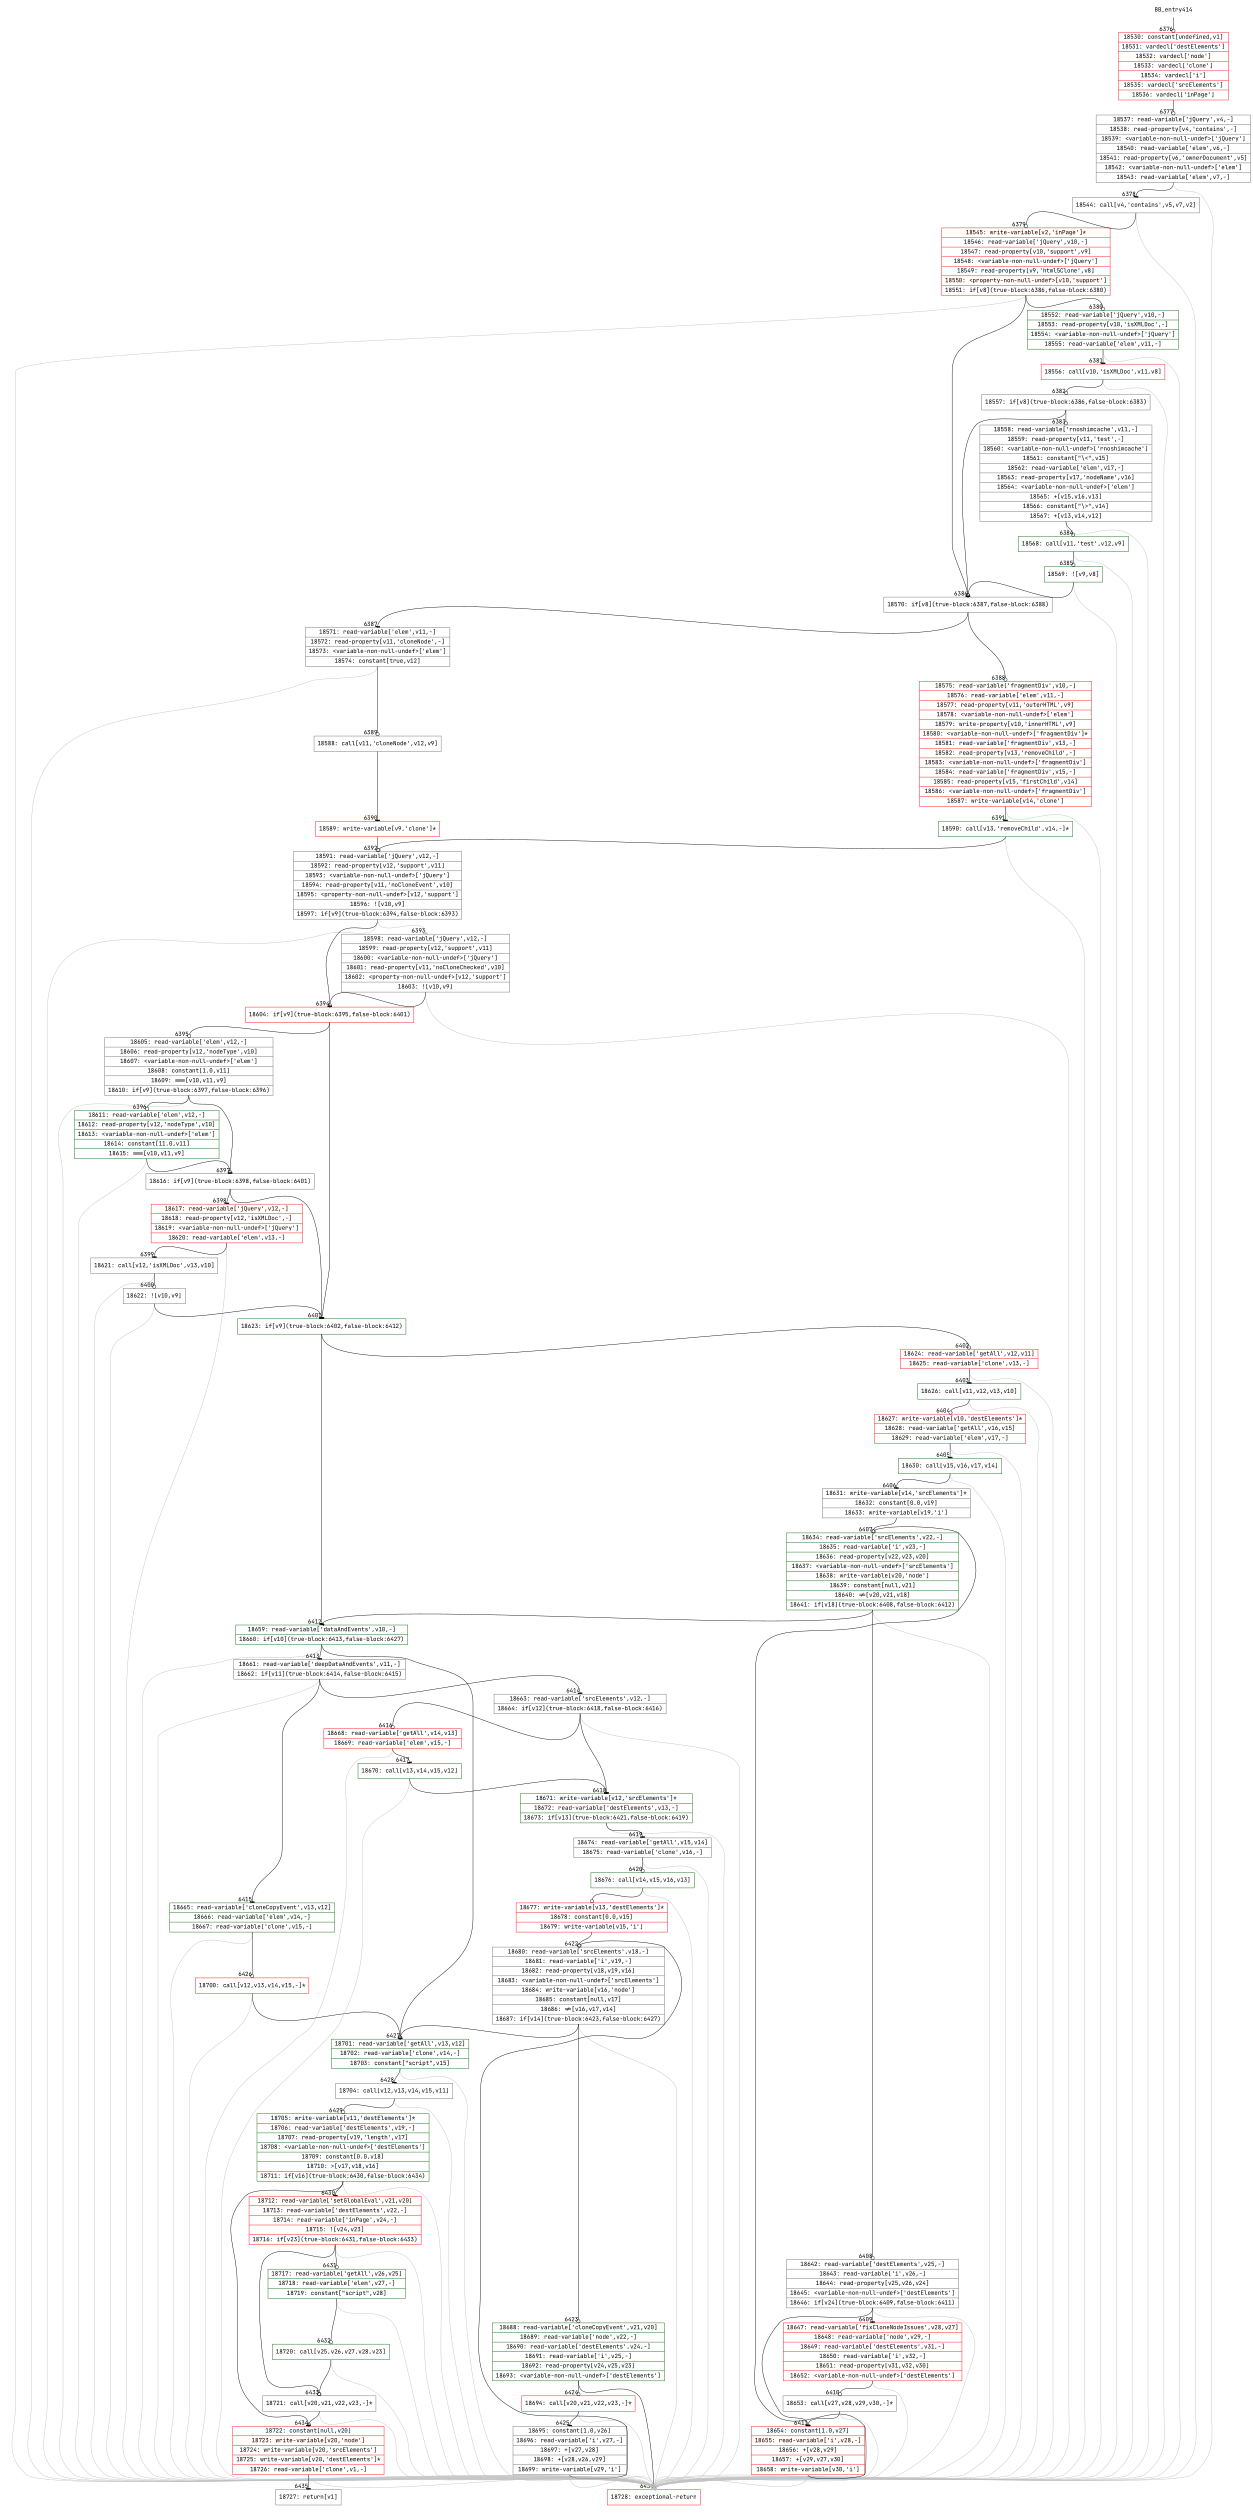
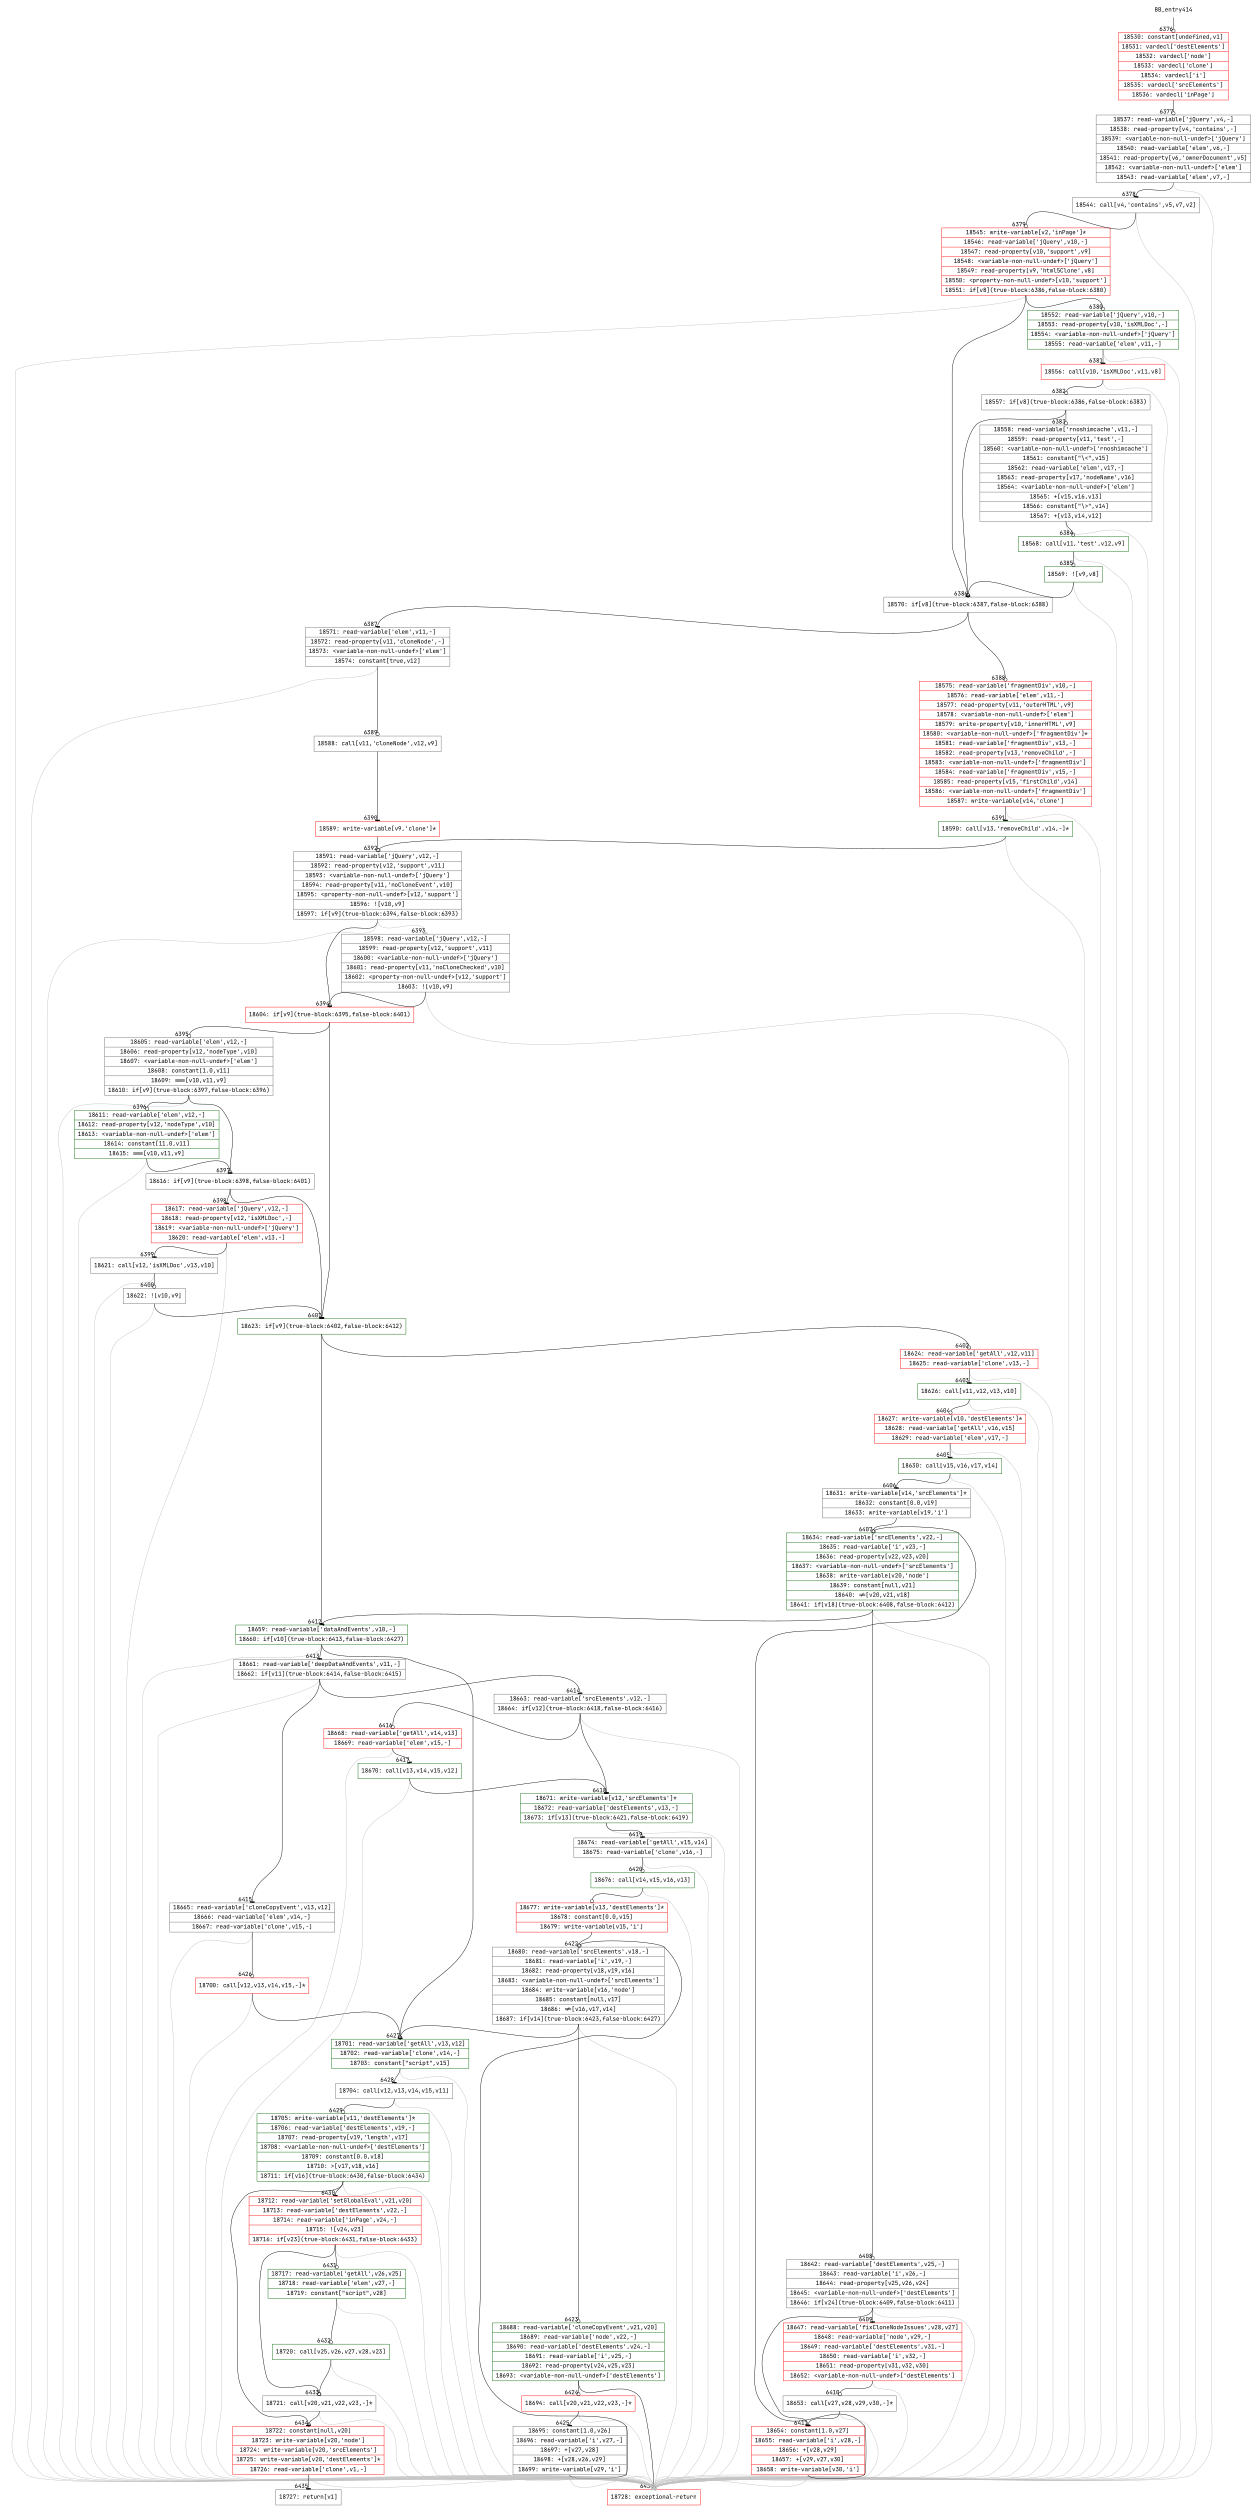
(252, 1918) -> (252, 1918)
